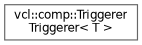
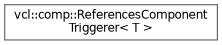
(71, 22) -> (111, 22)
